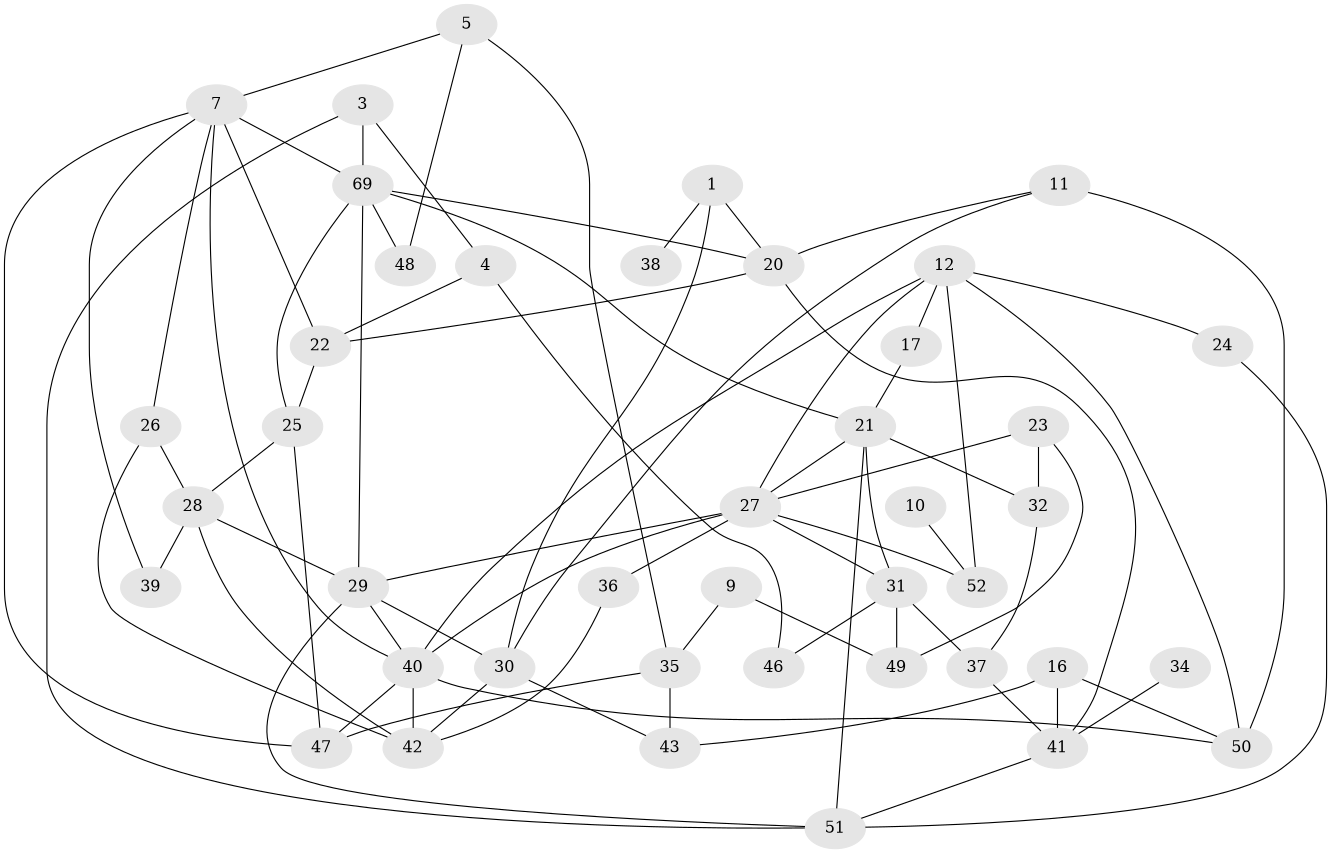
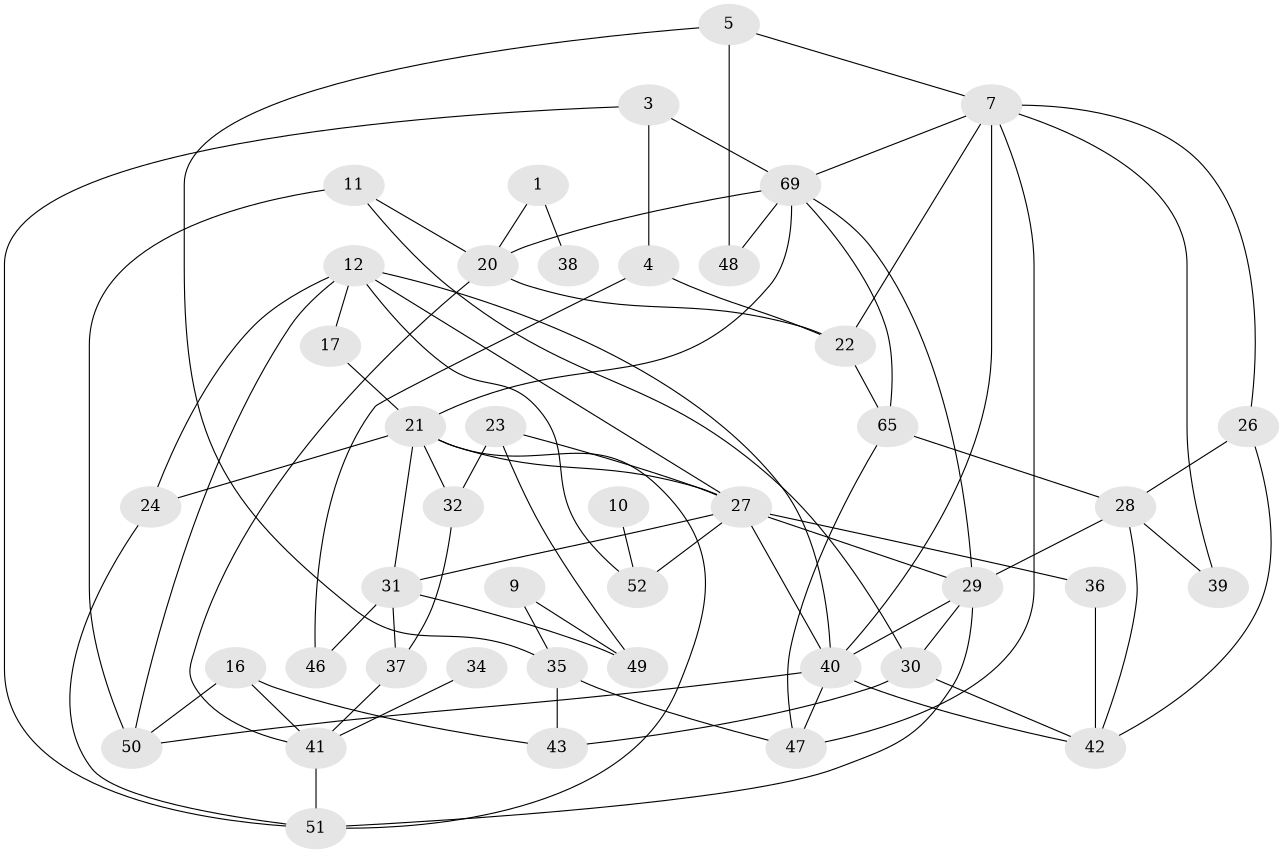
(293, 427) -> (888, 427)
(605, 438) -> none
none -> (278, 468)
